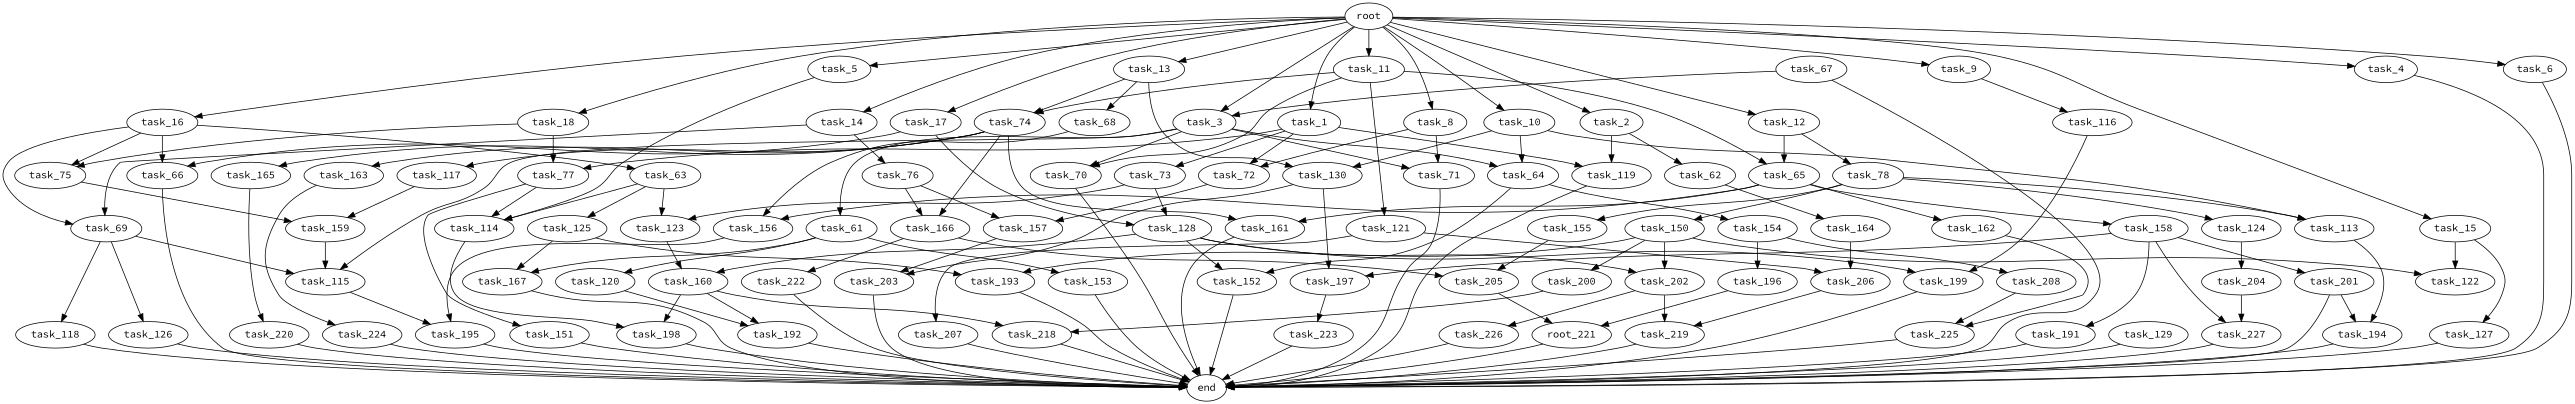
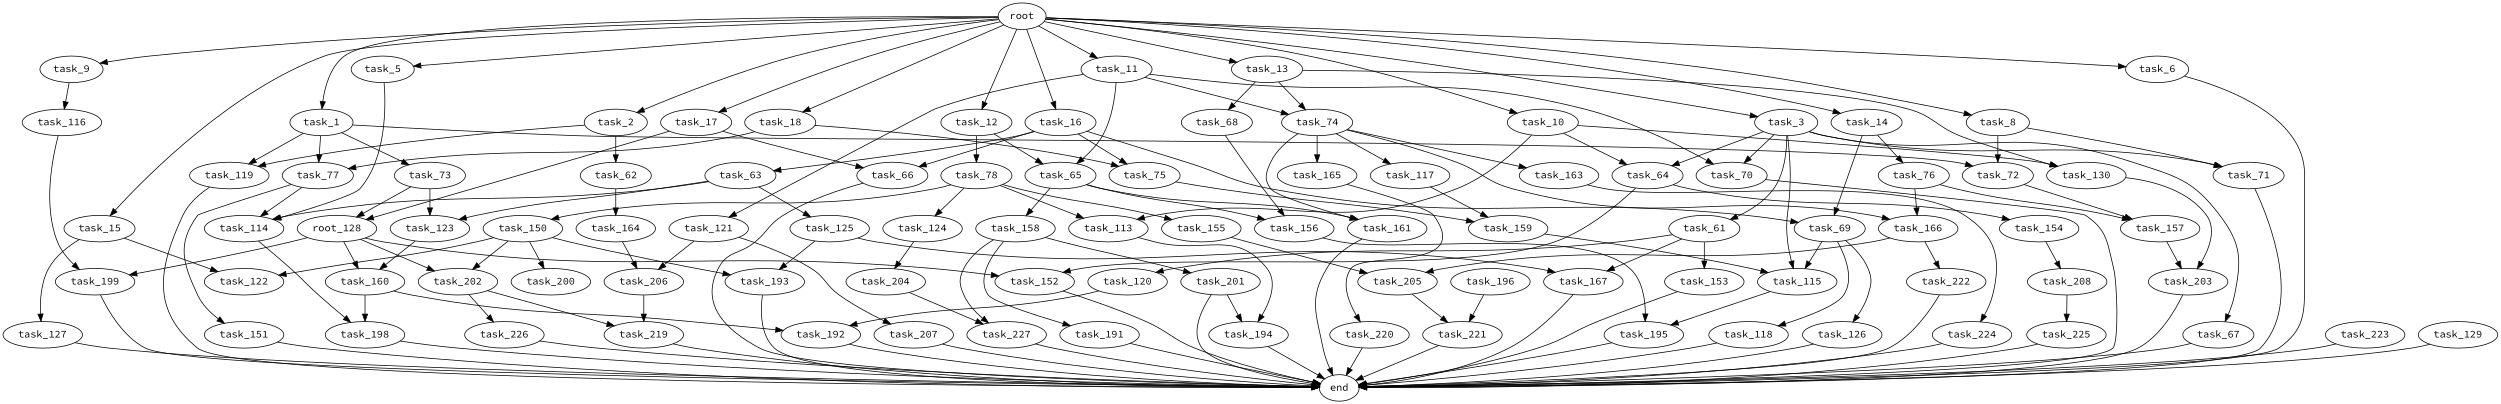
(2386, 69) -> none
(1507, 86) -> (2049, 144)
(1172, 229) -> (337, 229)
(1971, 229) -> none
(1758, 252) -> none
(1330, 282) -> none
(1032, 335) -> none
(1572, 335) -> (1462, 335)
